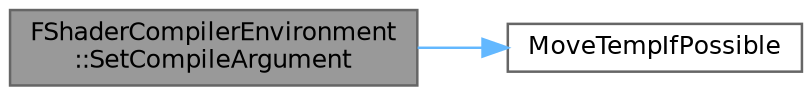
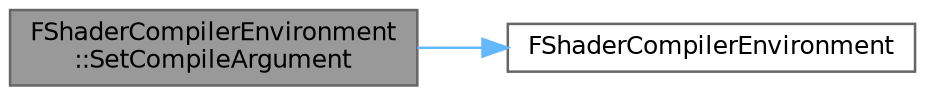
(655, 48) -> (711, 48)
